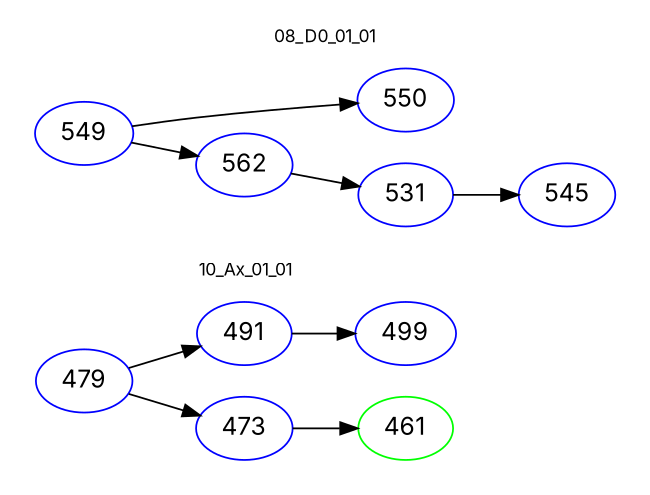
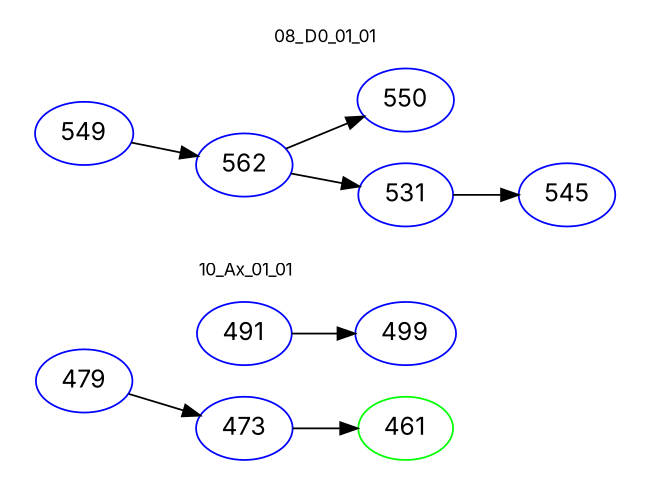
(236, 113) -> (317, 136)
(156, 360) -> none
